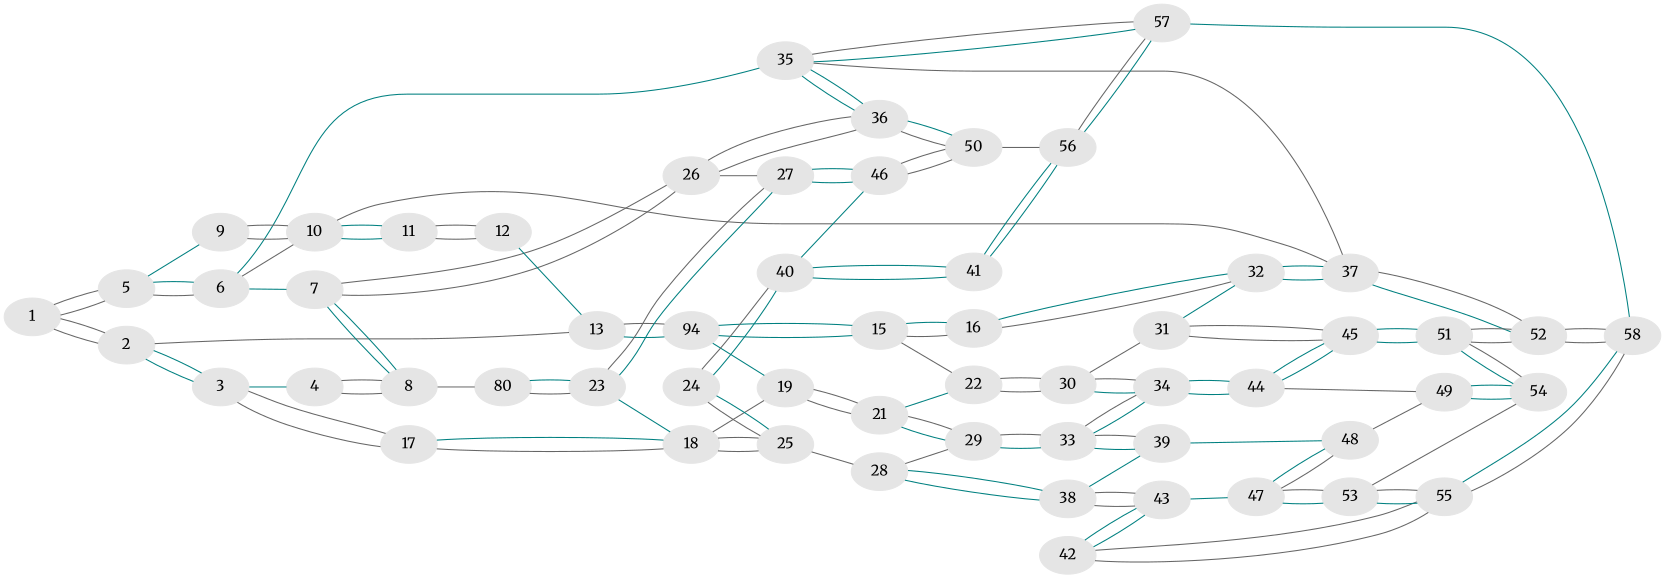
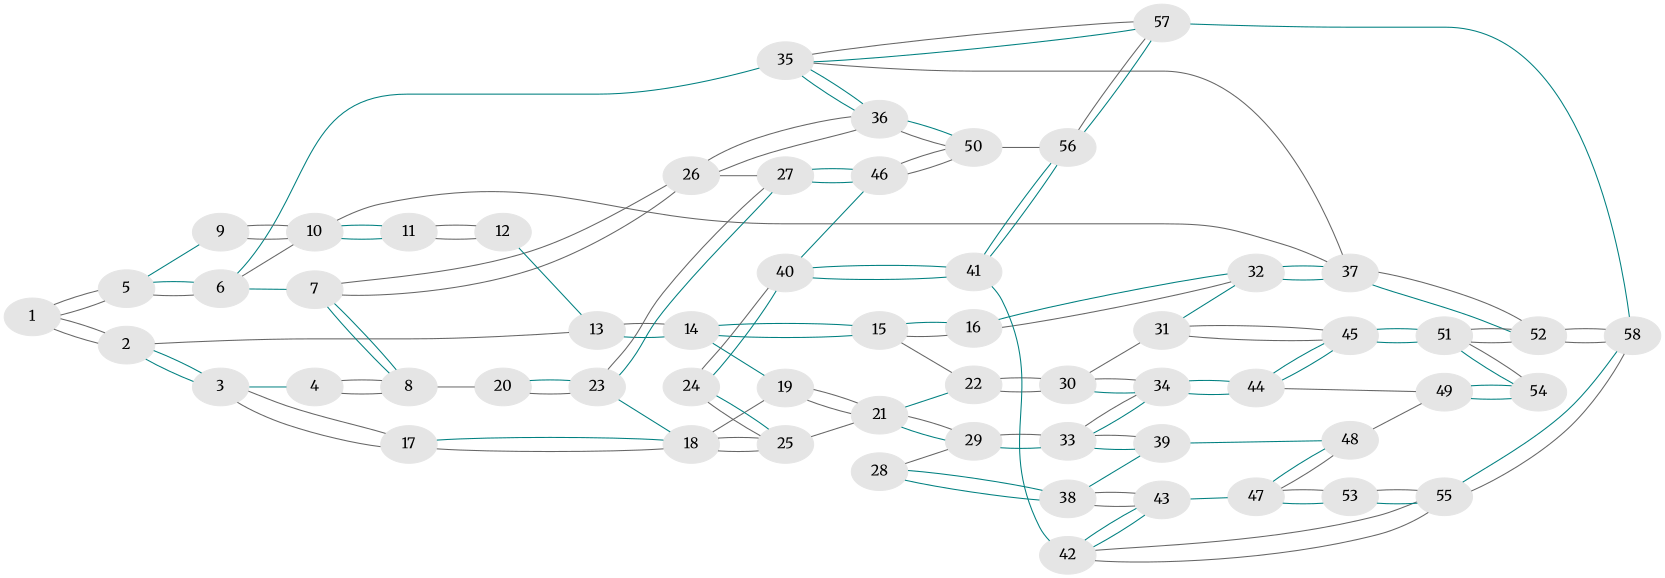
(691, 330) -> (691, 330)
(503, 387) -> (503, 387)
none -> (1021, 414)
(1444, 445) -> none
(832, 458) -> (832, 430)
